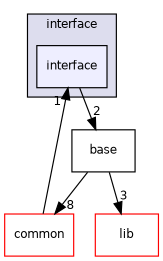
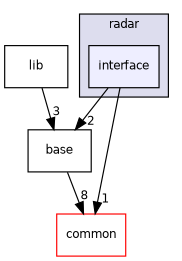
(72, 25) -> (124, 25)
(54, 157) -> (109, 145)
(114, 187) -> (46, 103)
(127, 235) -> (36, 67)
